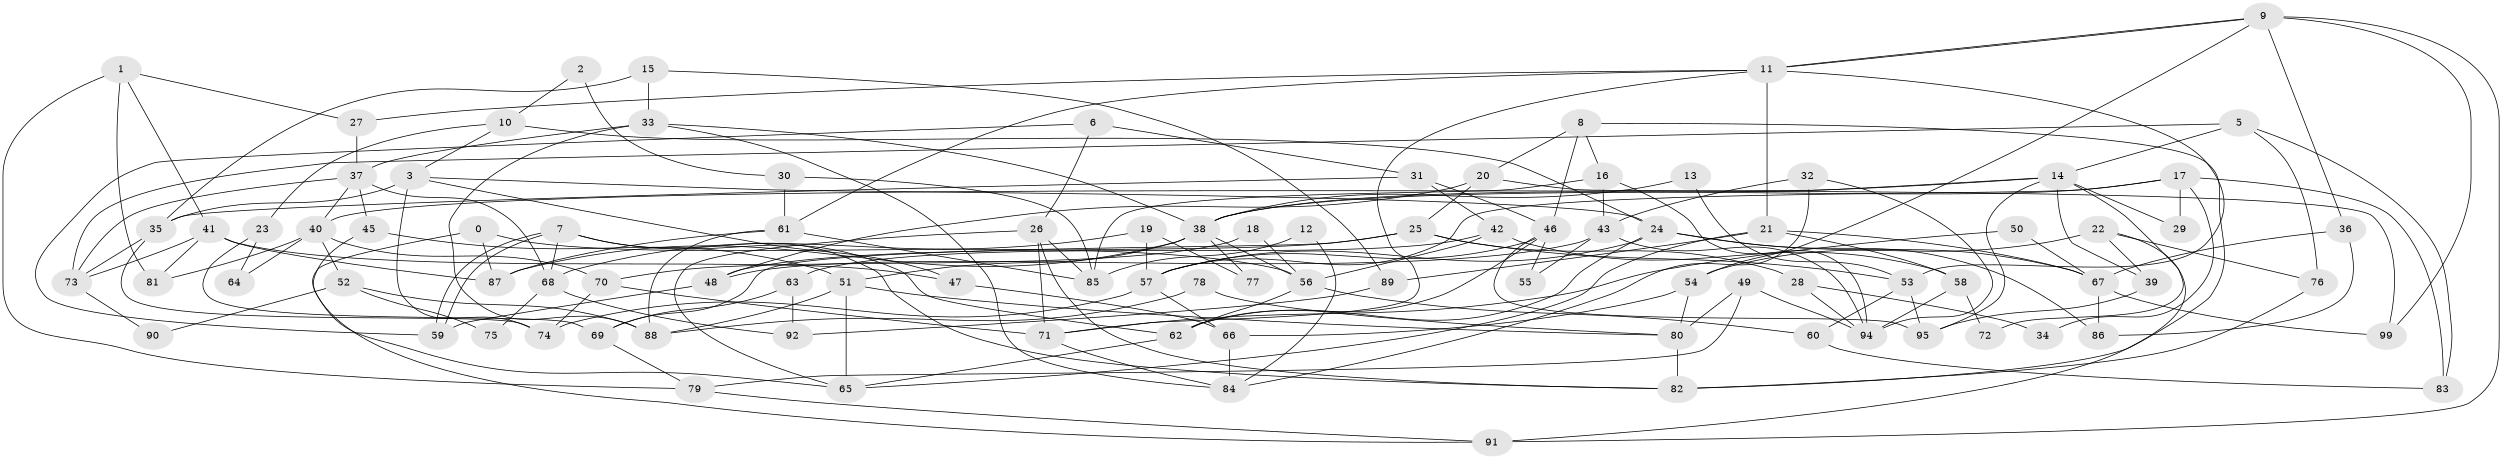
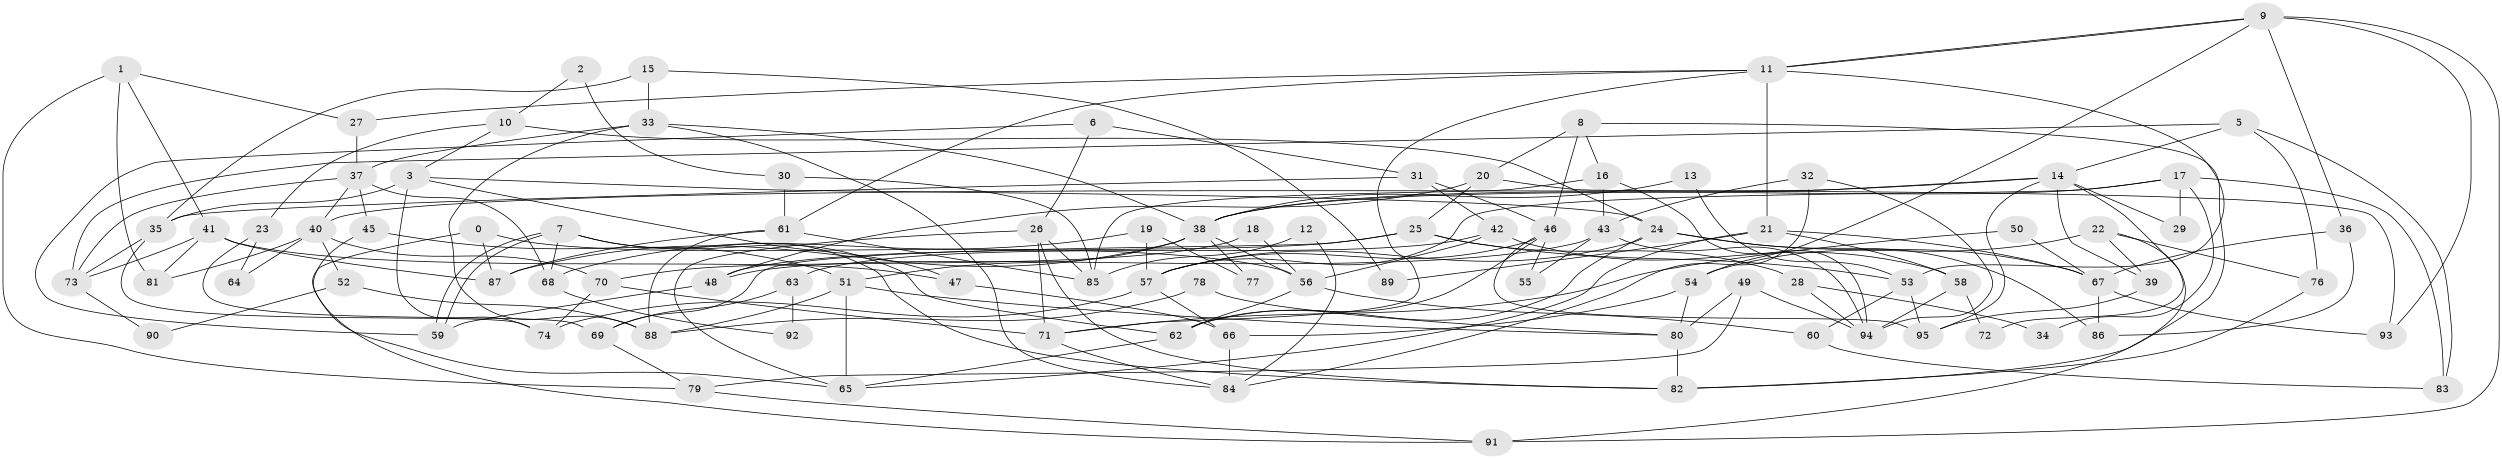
(1106, 317) -> none
(492, 336) -> none
(2387, 336) -> (2387, 336)
